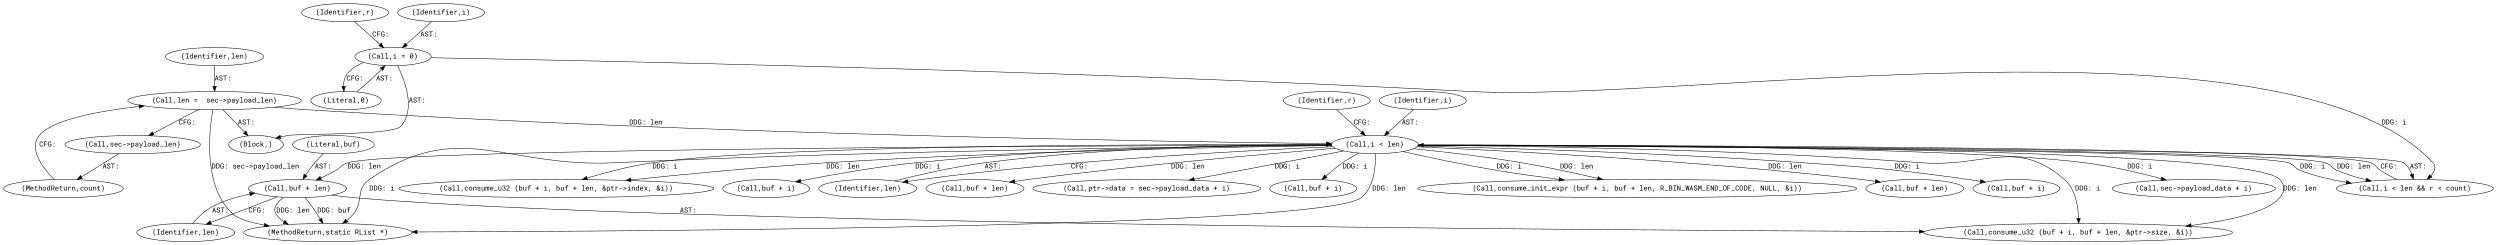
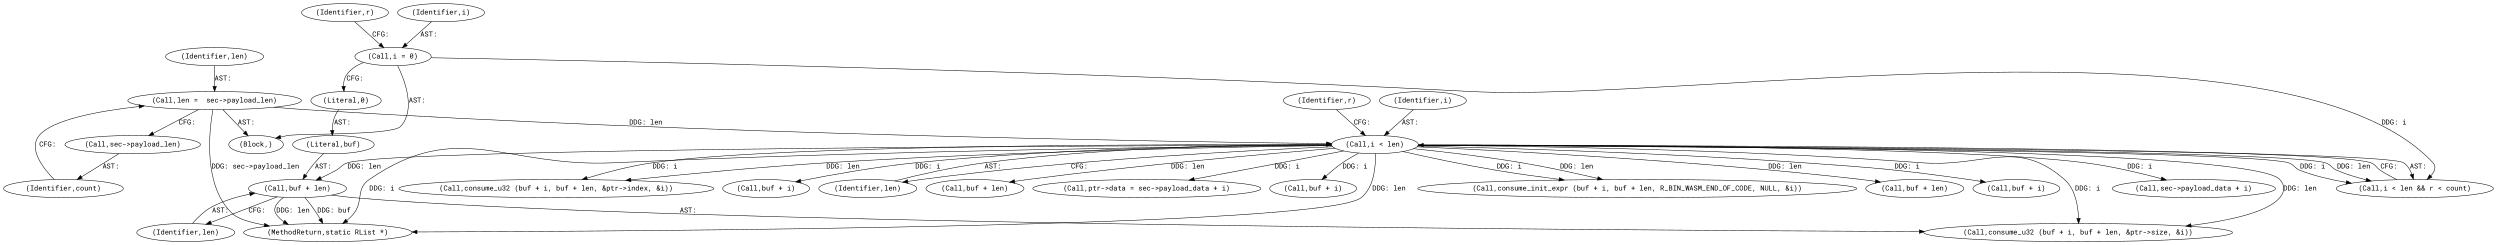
(369, 81) -> (334, 119)
(63, 189) -> (63, 189)
